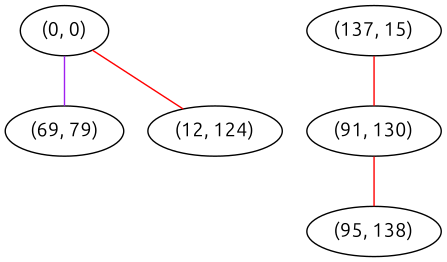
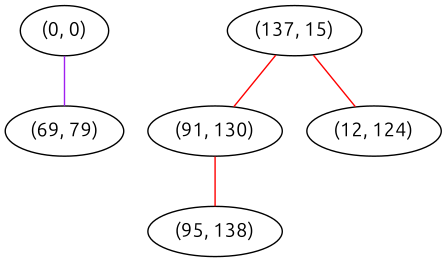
(138, 80) -> (334, 81)
